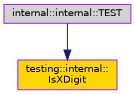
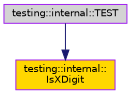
(67, 14) -> (65, 14)
